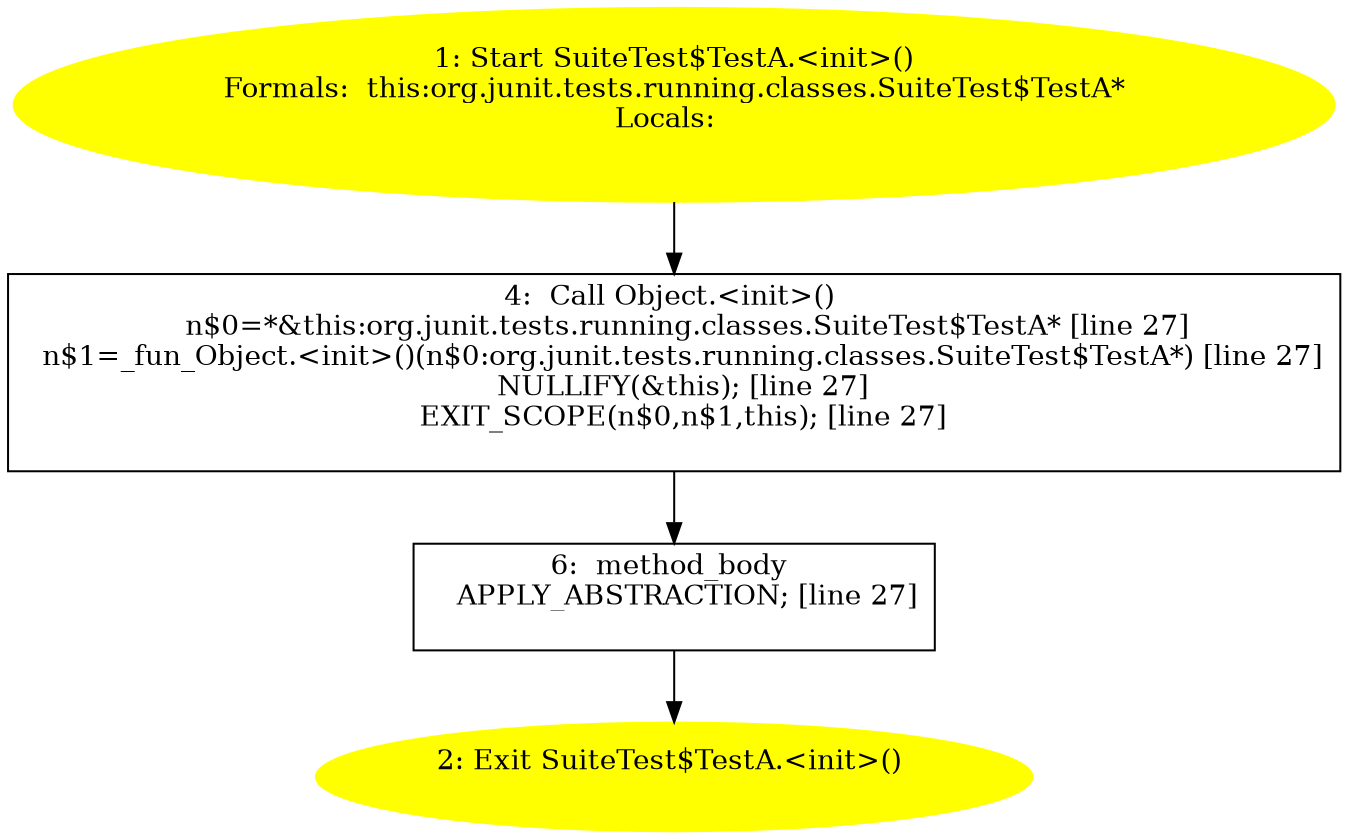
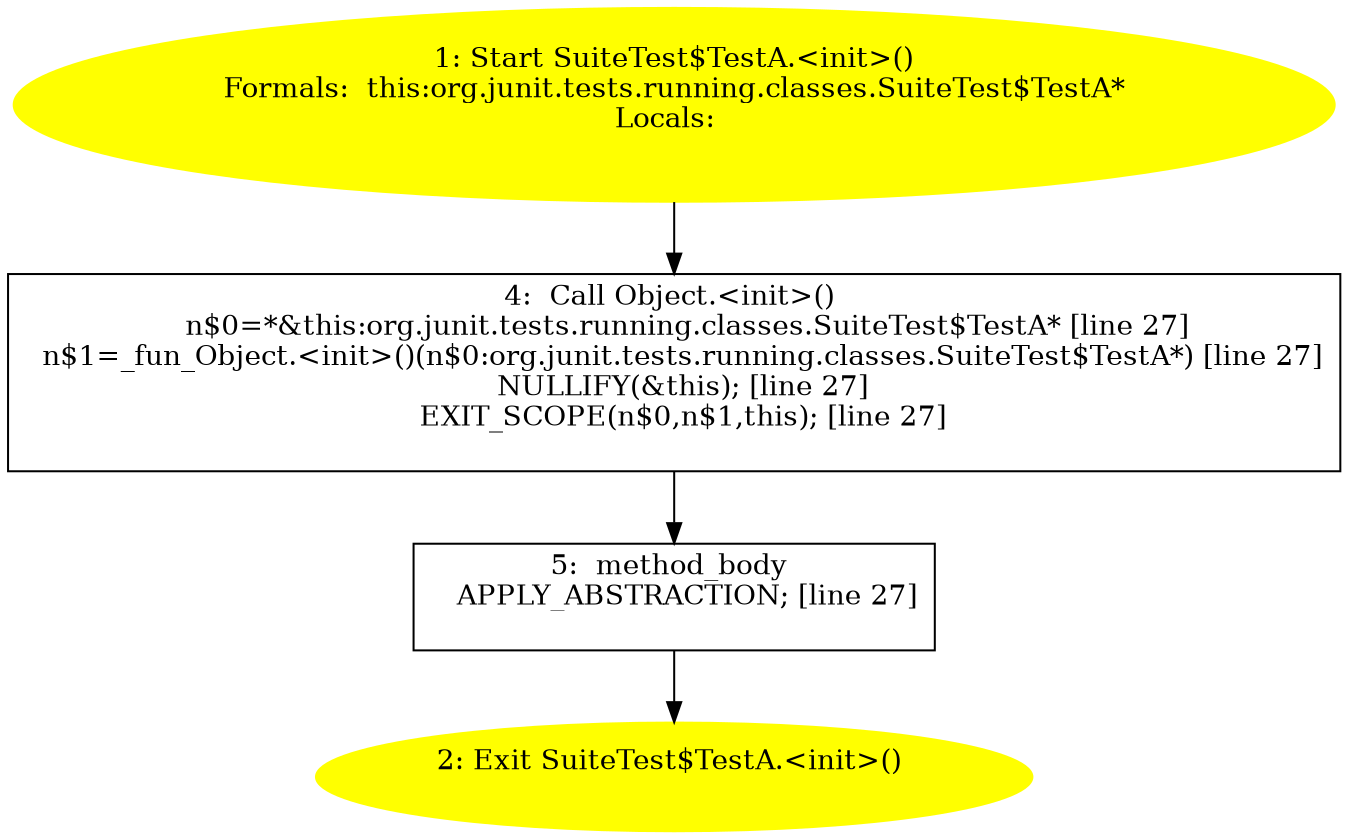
(674, 597) -> (674, 597)
